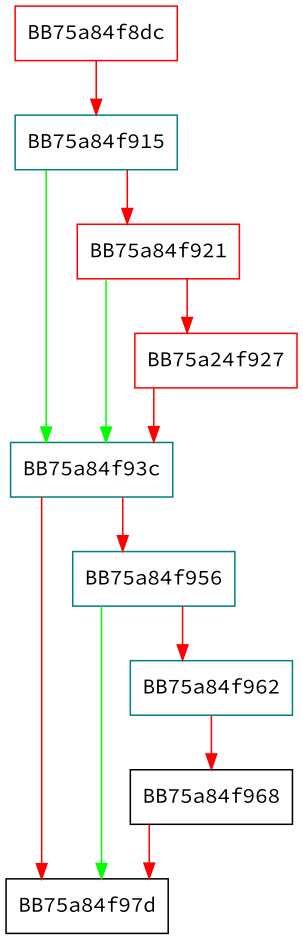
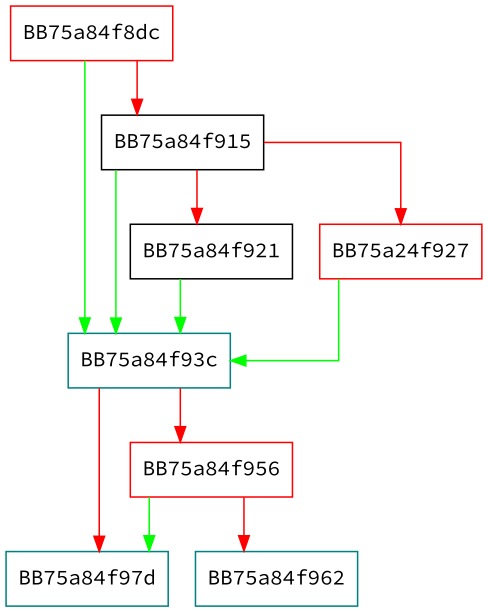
(96, 142) -> (183, 142)
none -> (85, 189)
(158, 252) -> (211, 252)
(187, 298) -> (366, 142)
(154, 407) -> (333, 361)
(154, 579) -> (211, 470)
(211, 797) -> none
(87, 906) -> (87, 579)
